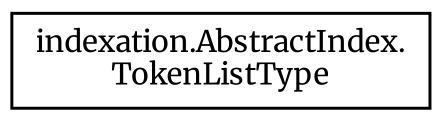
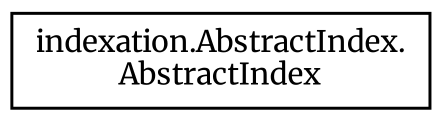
(221, 61) -> (221, 61)
